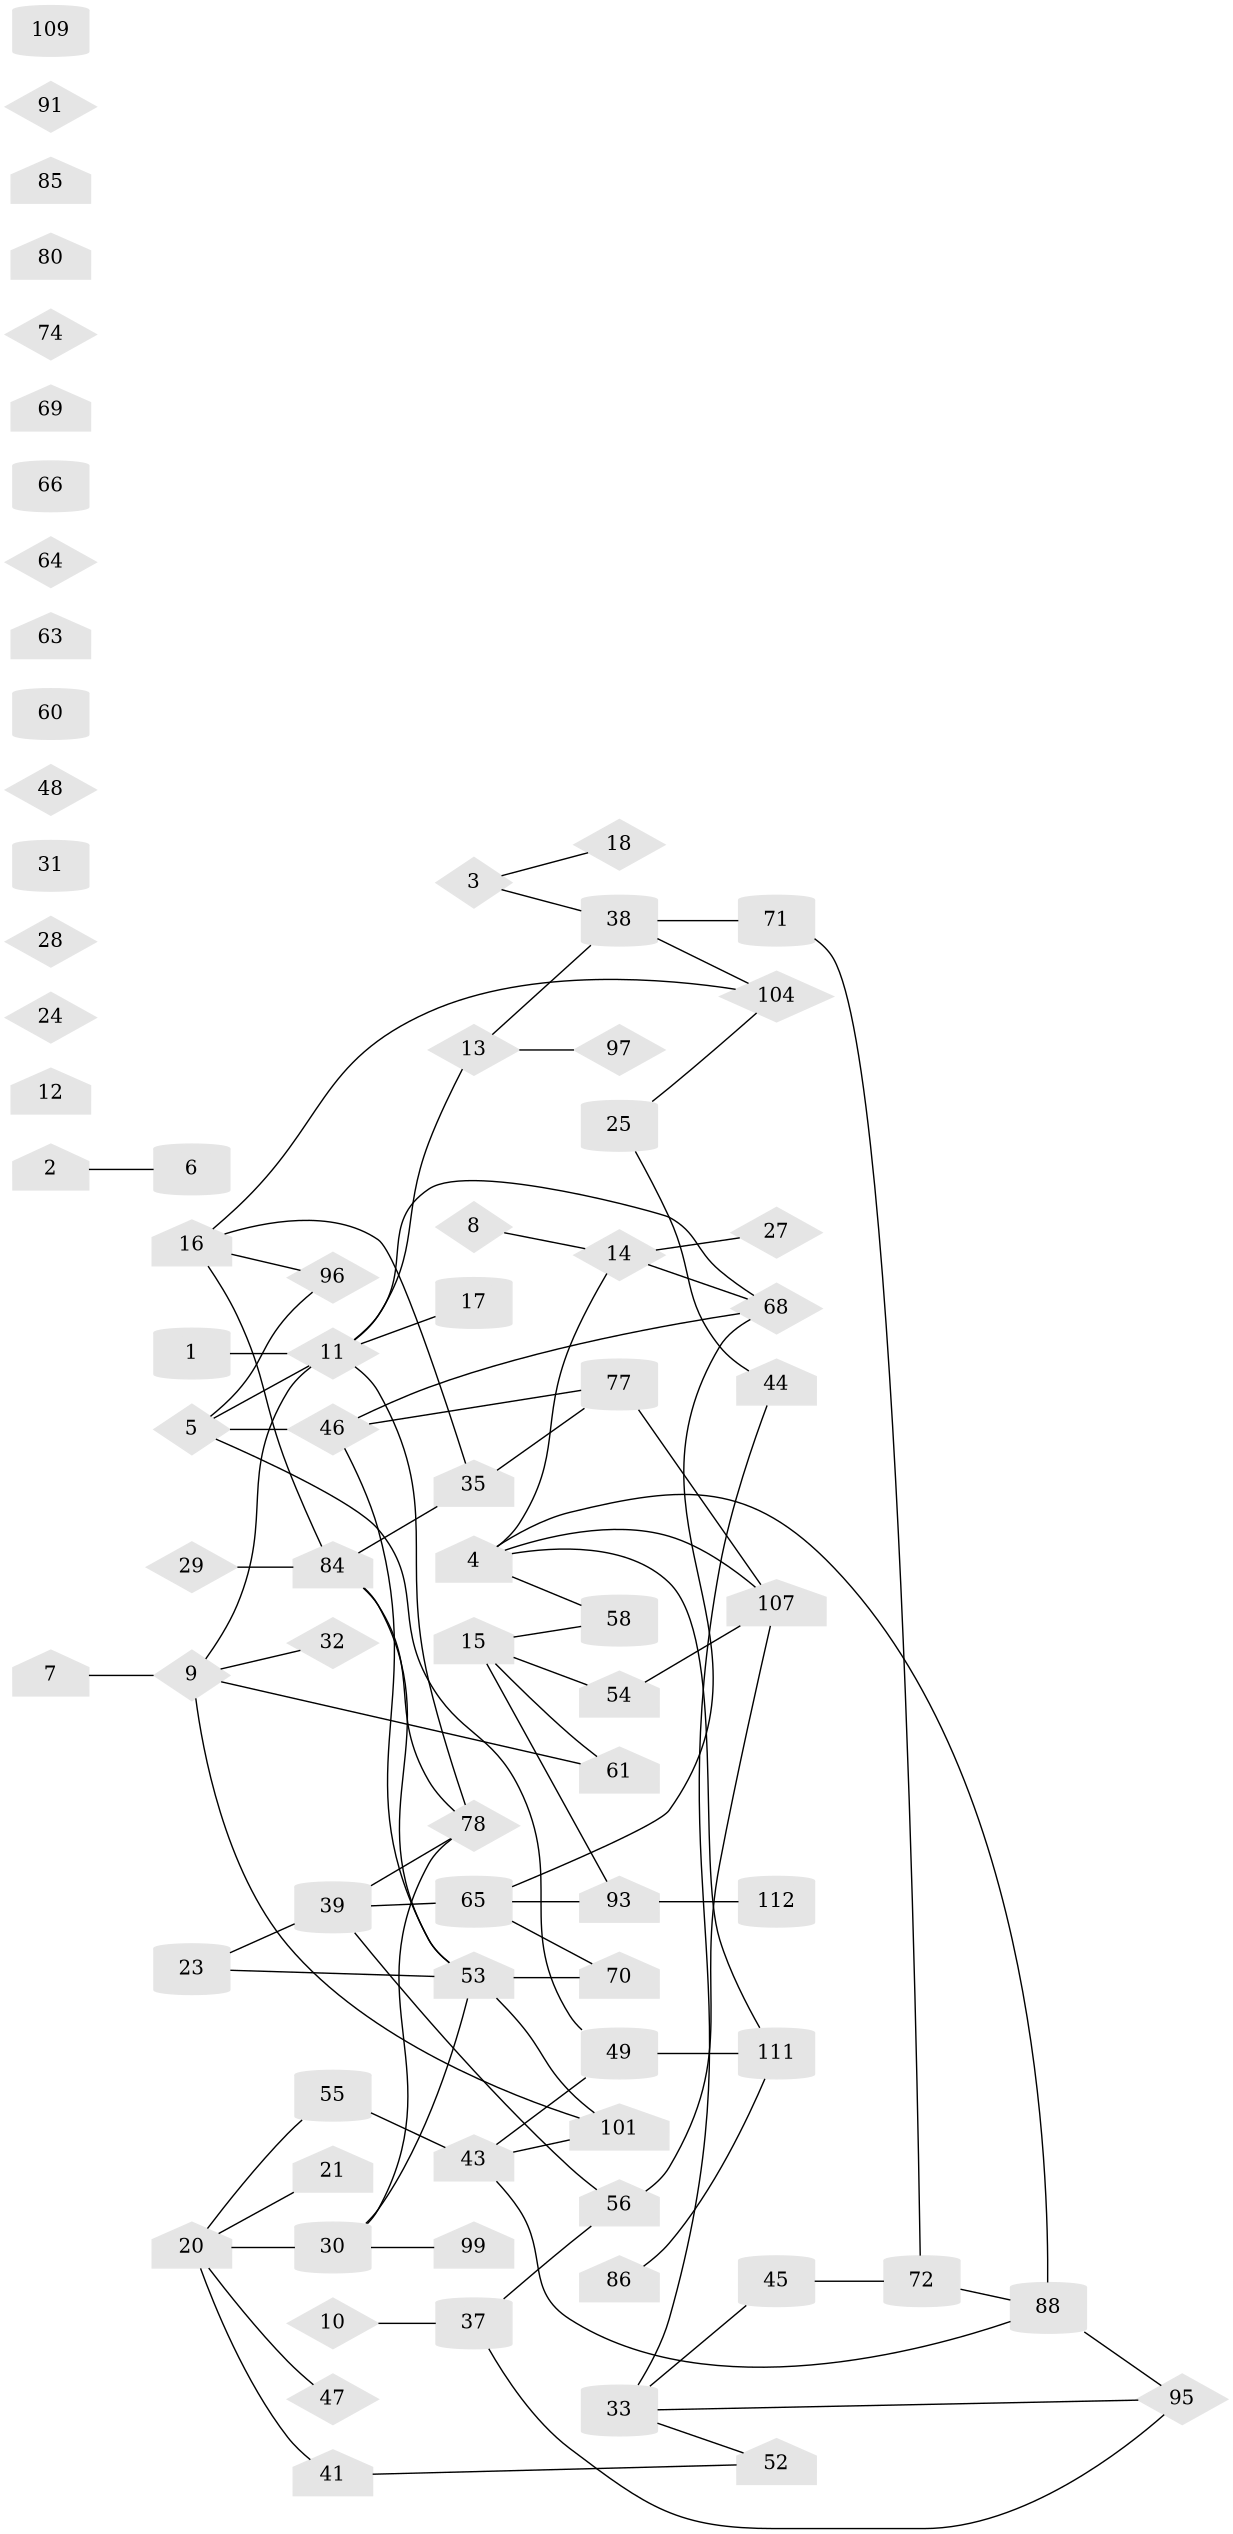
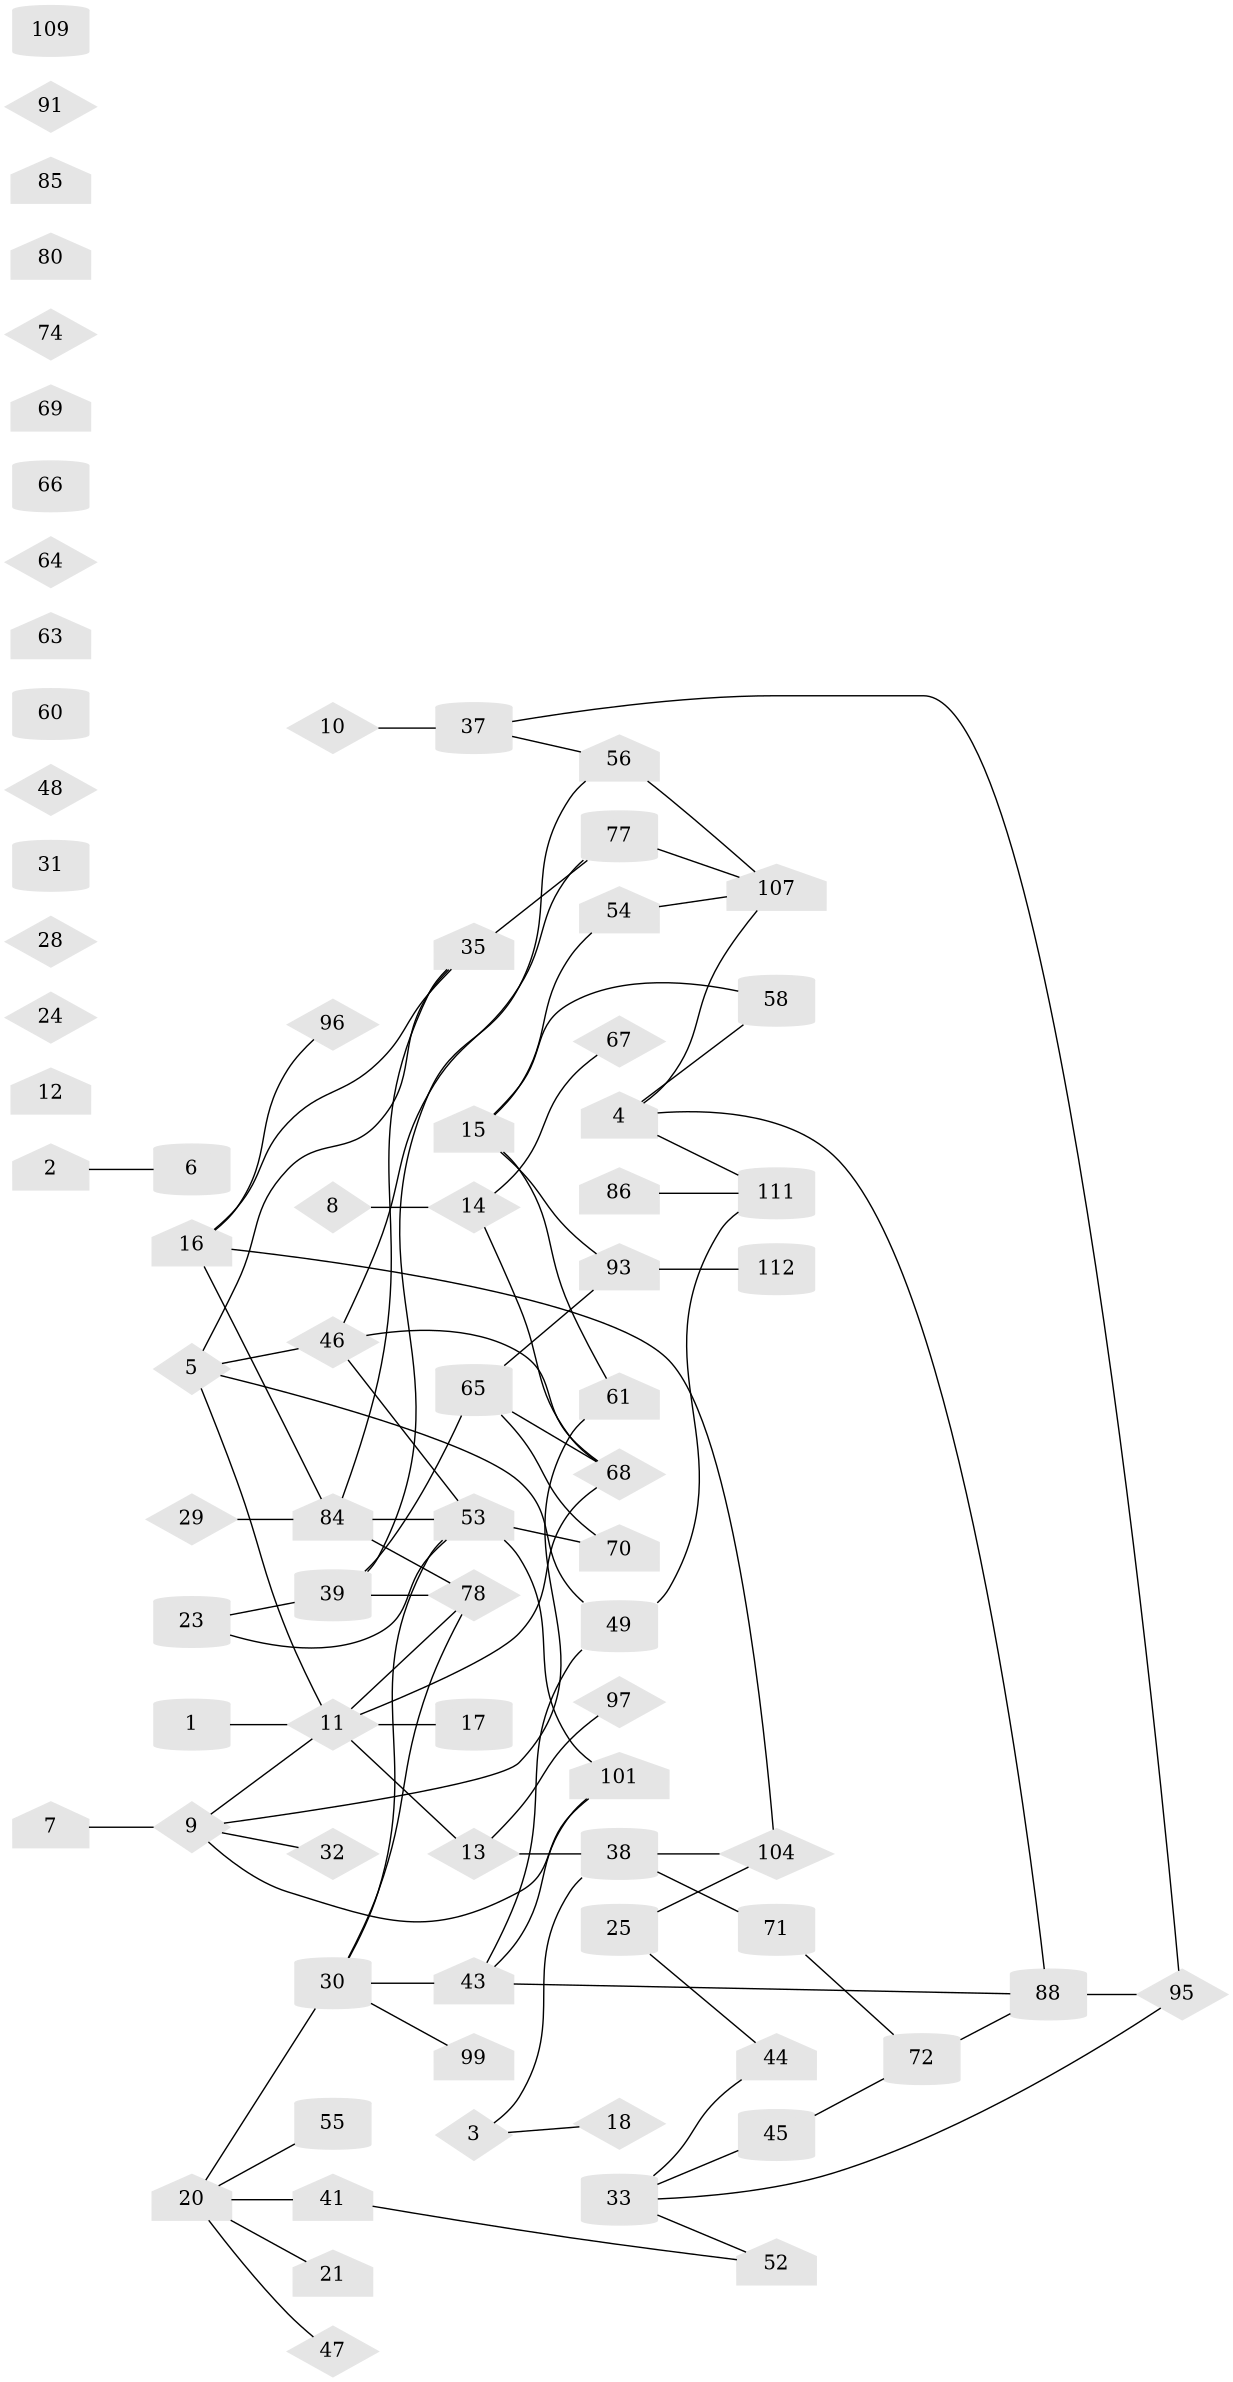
(777, 1233) -> (619, 1042)
(268, 1344) -> (319, 1150)
(553, 1412) -> none
(395, 2124) -> (403, 1983)
